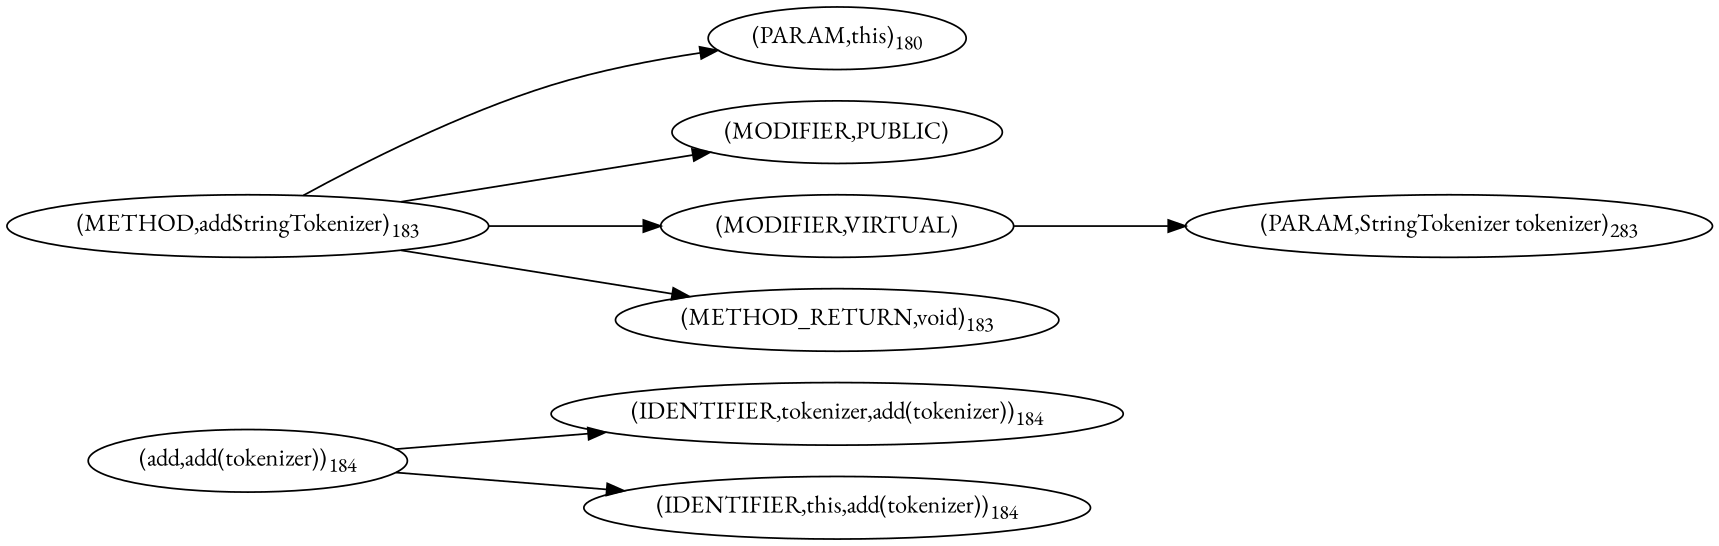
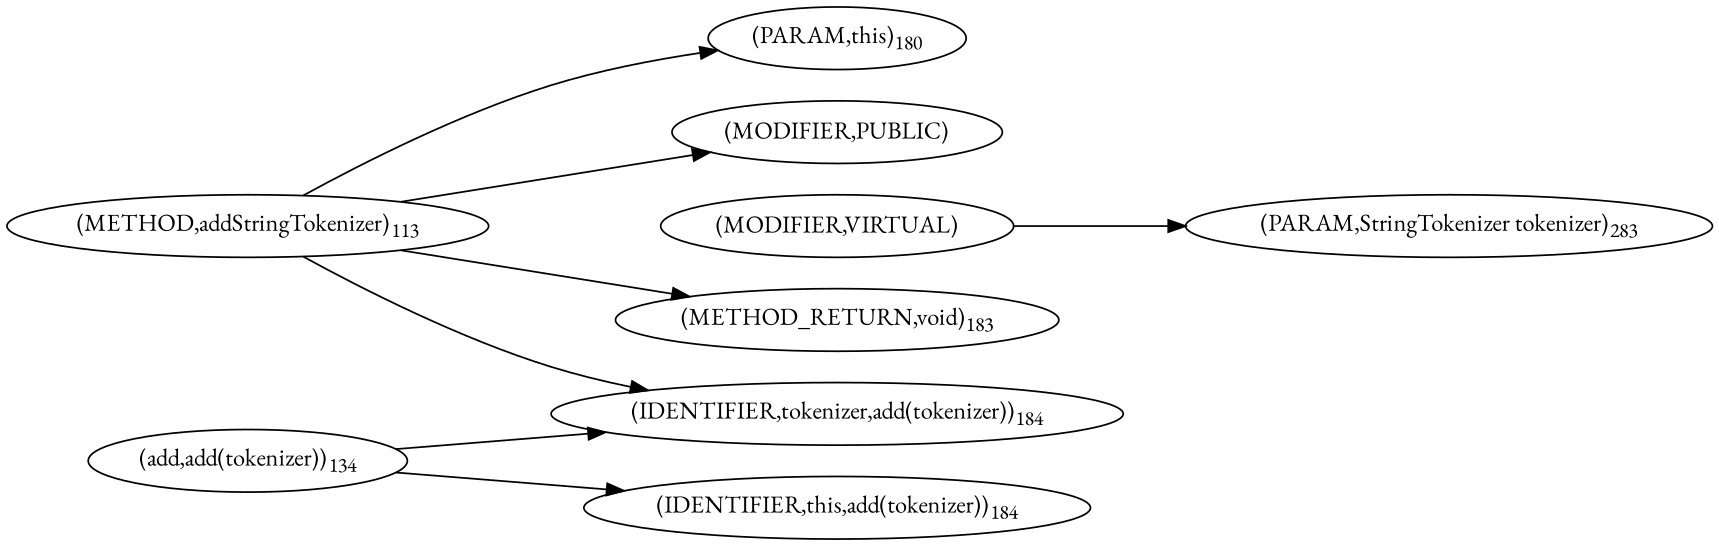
(405, 223) -> (405, 223)
(566, 226) -> (462, 334)
(343, 458) -> (343, 458)
